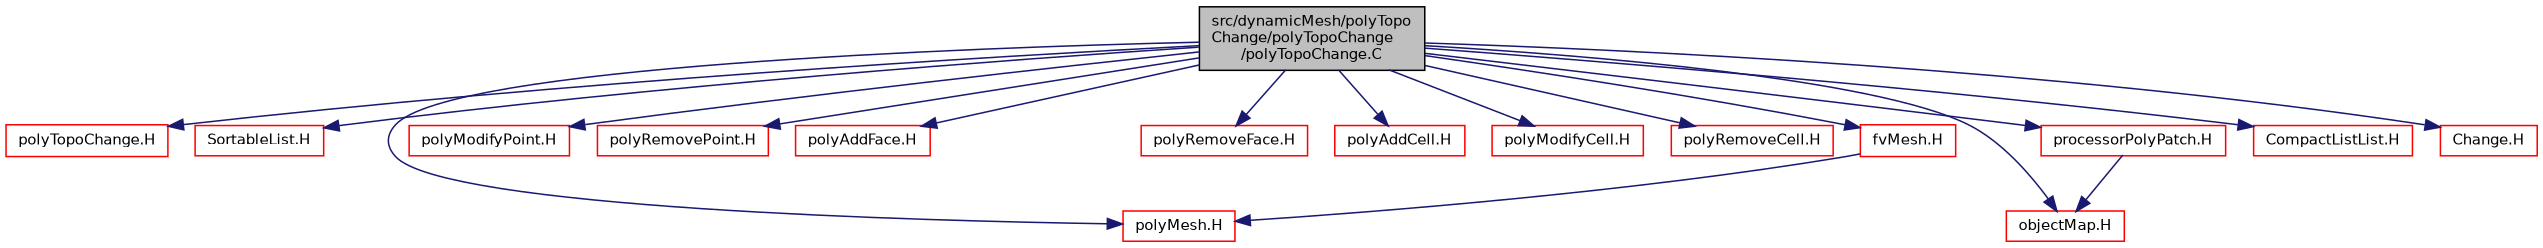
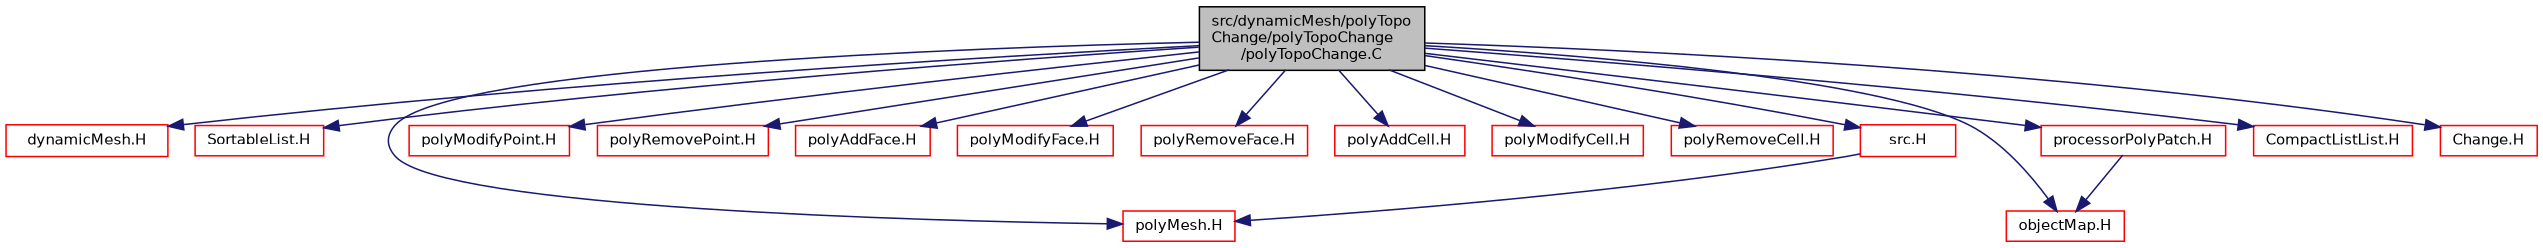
(87, 141) -> (87, 141)
none -> (1035, 141)
(1908, 141) -> (1908, 141)
